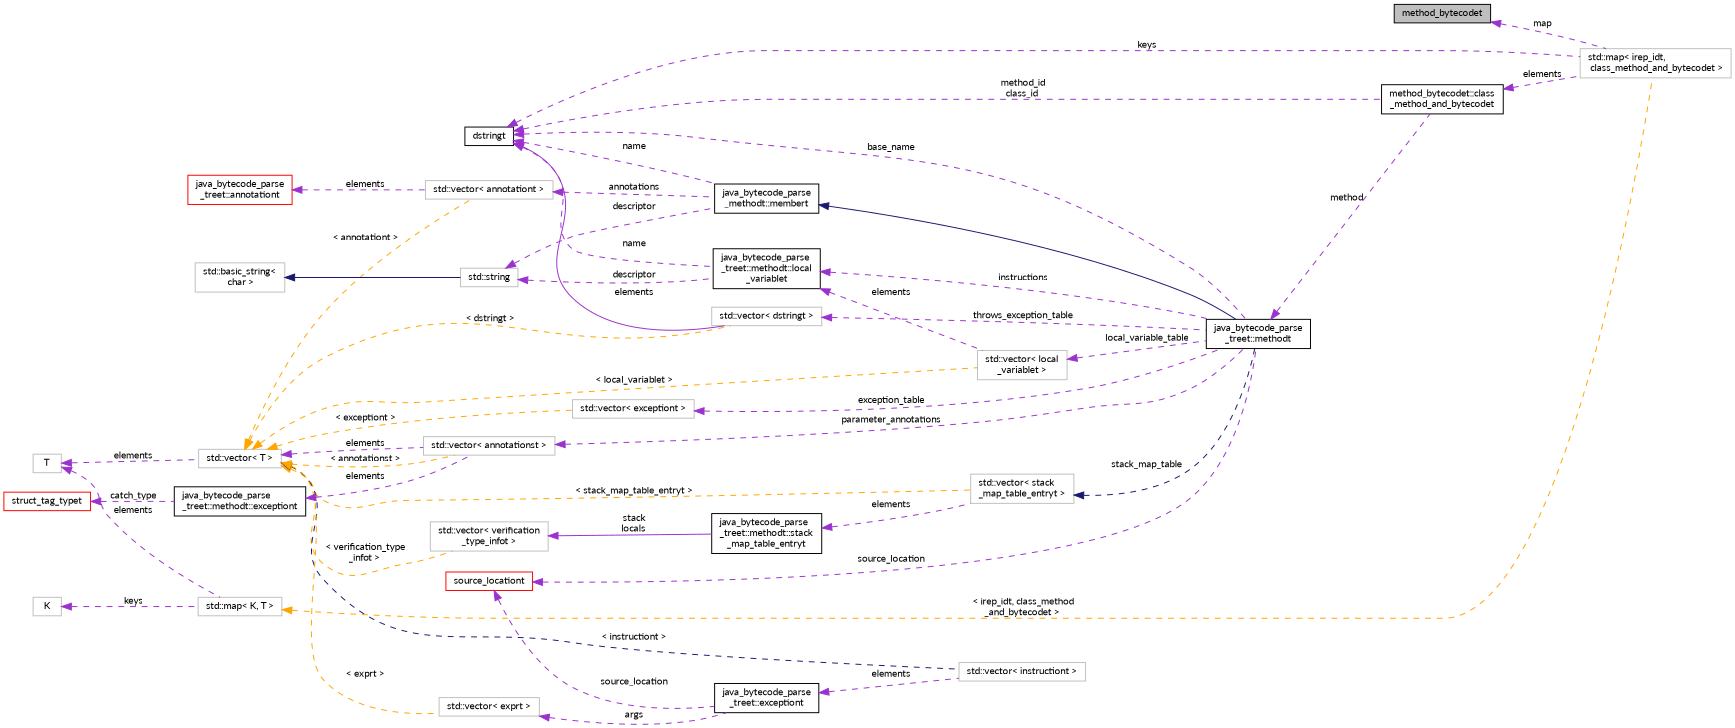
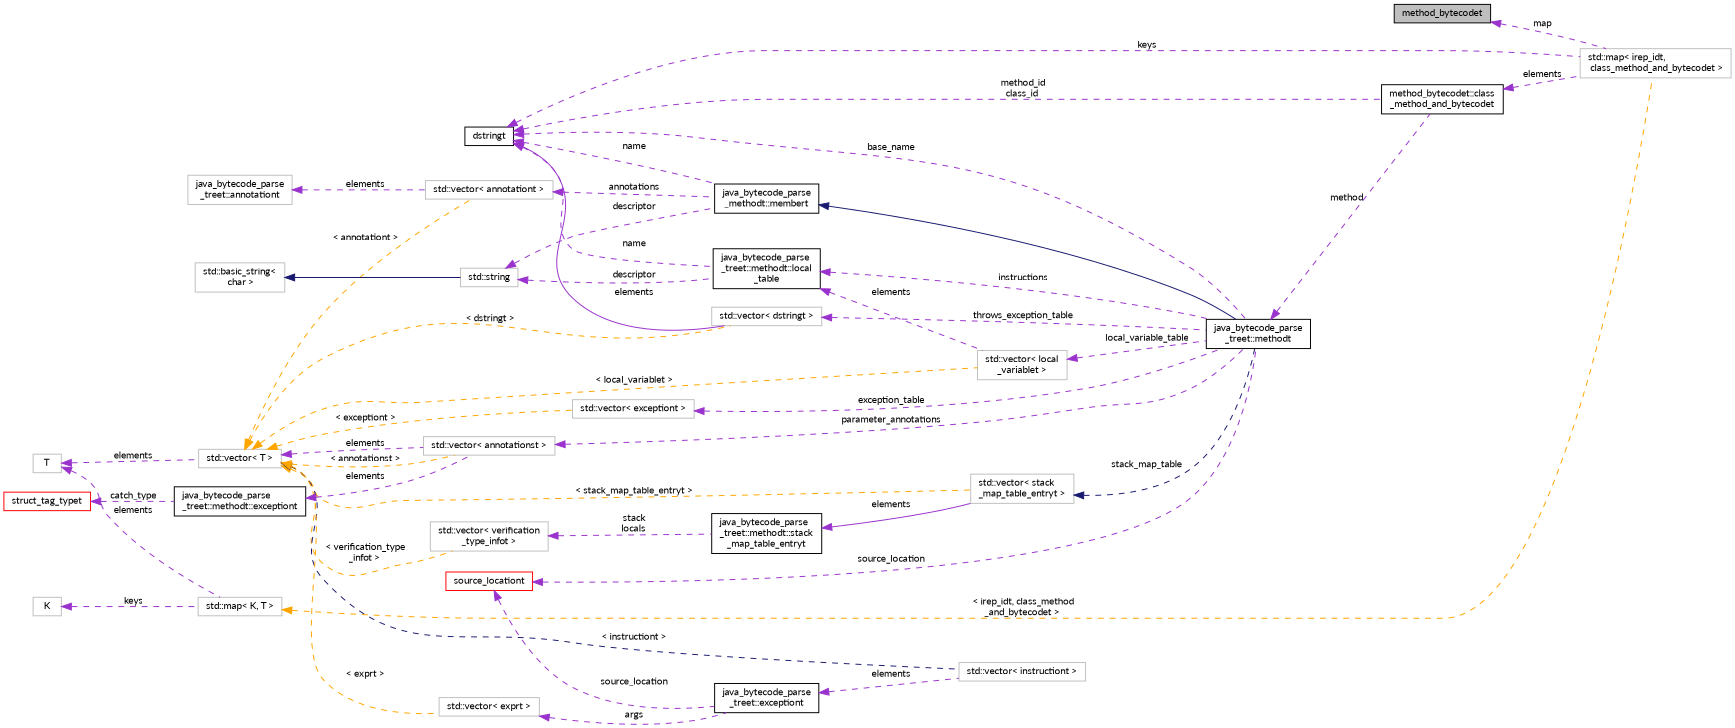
(240, 190) -> (240, 190)
(767, 269) -> (767, 269)
(902, 517) -> (902, 517)
(635, 535) -> (635, 535)
